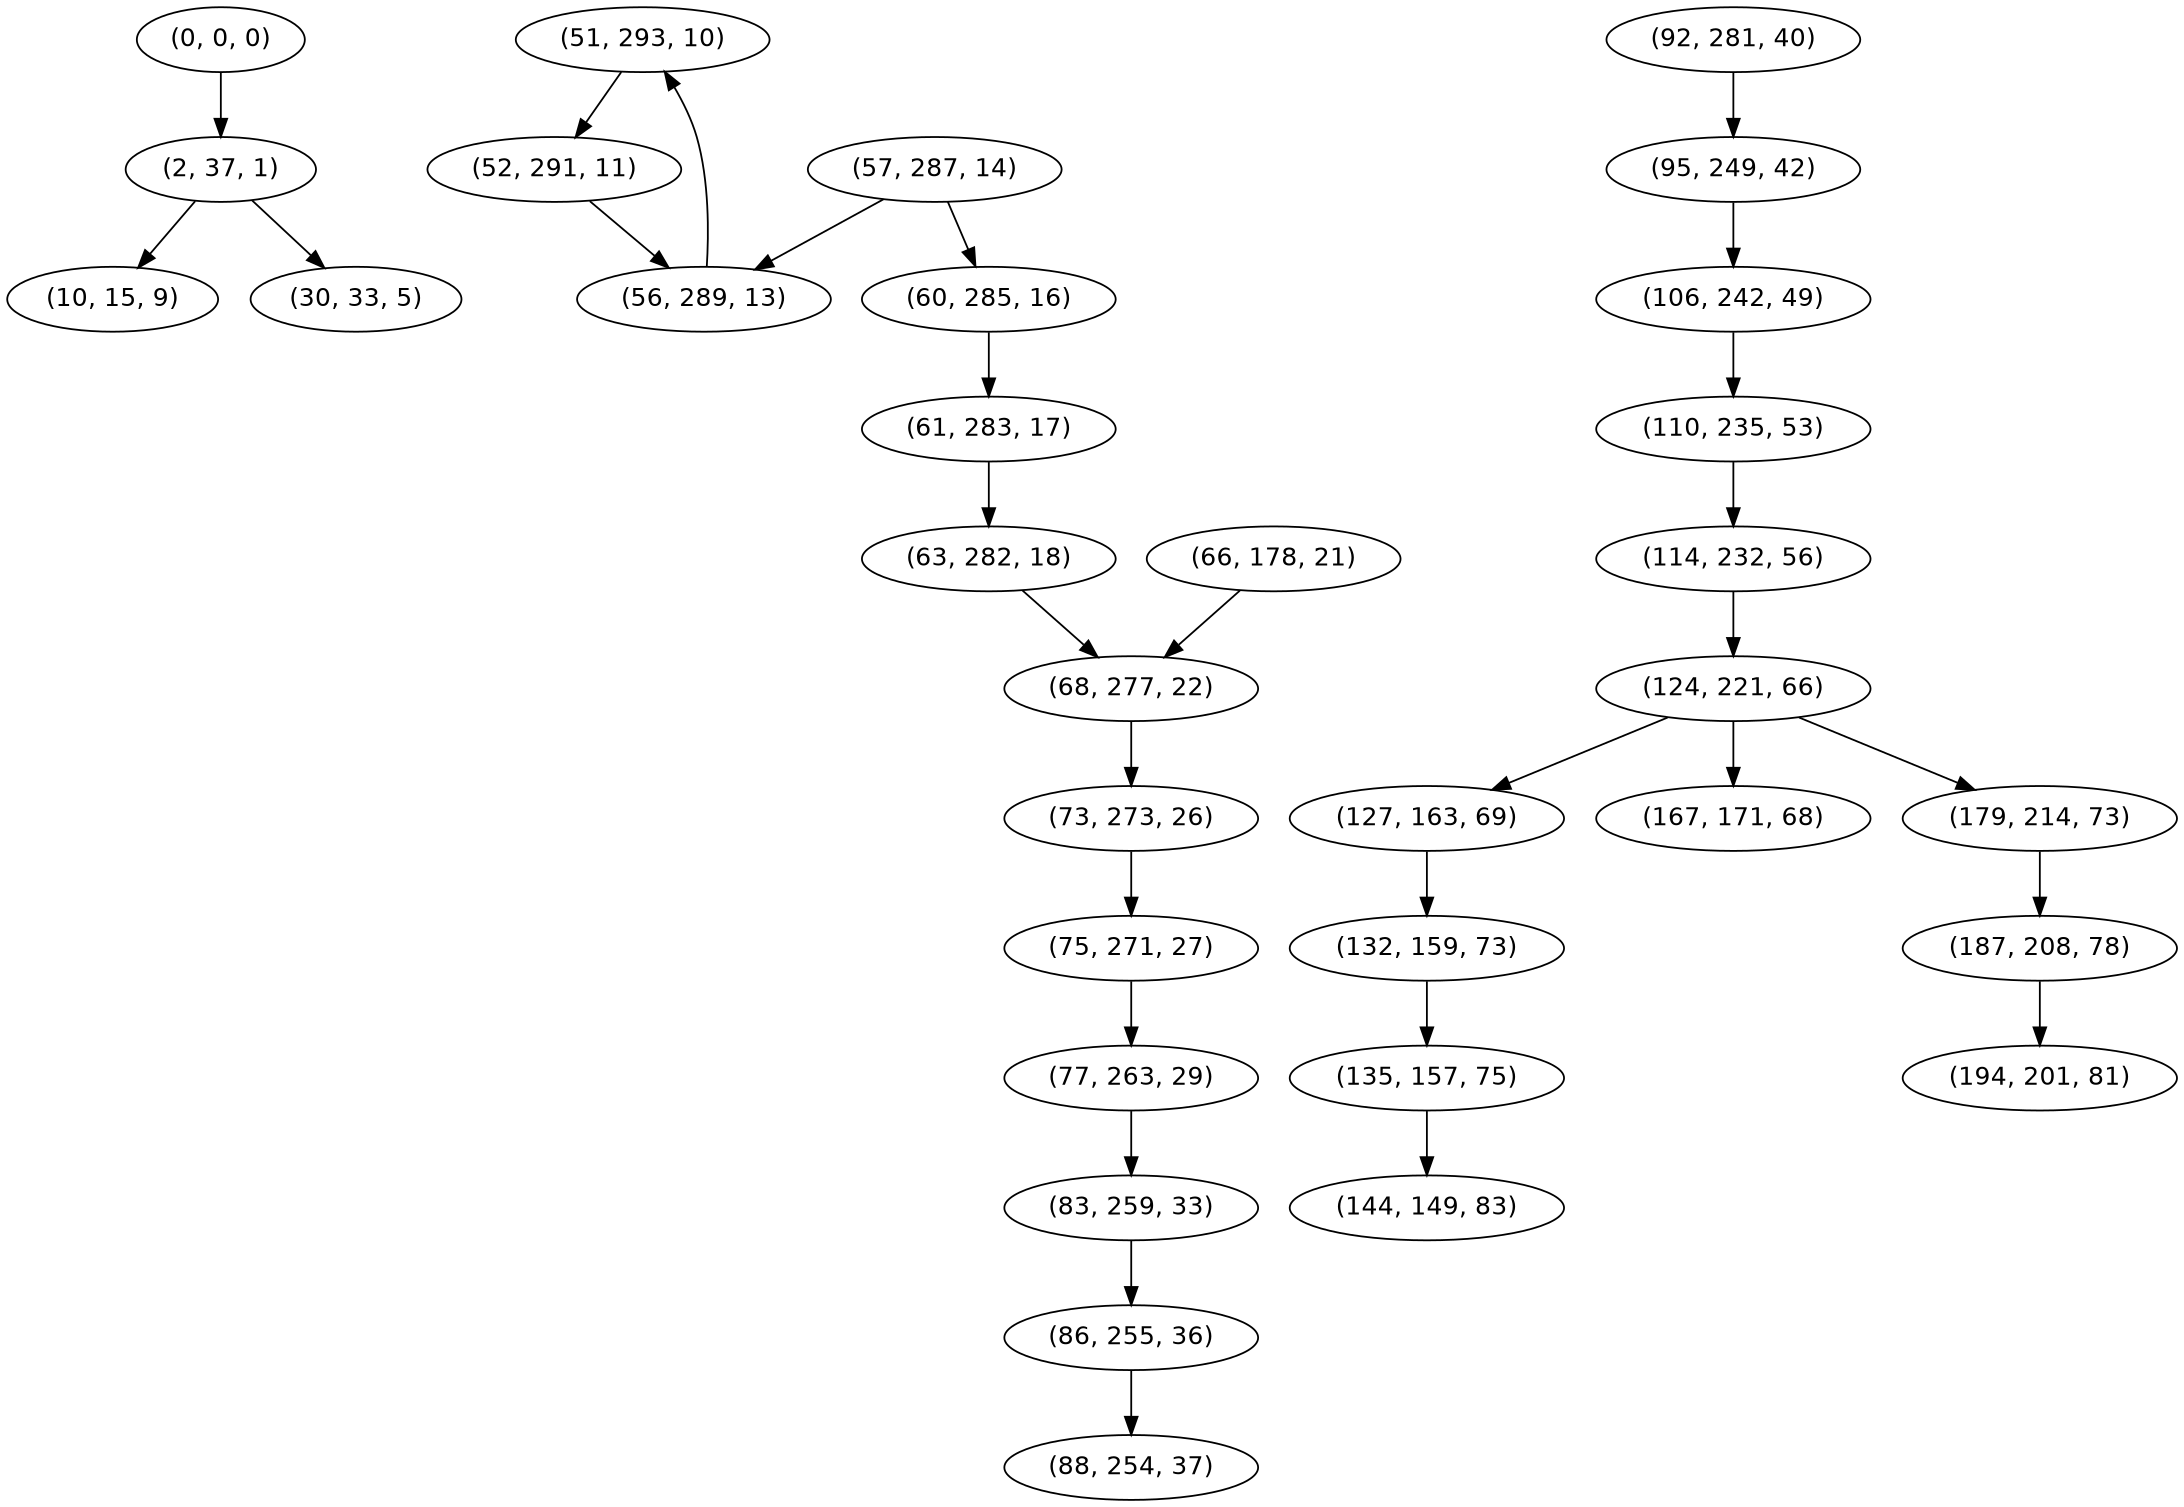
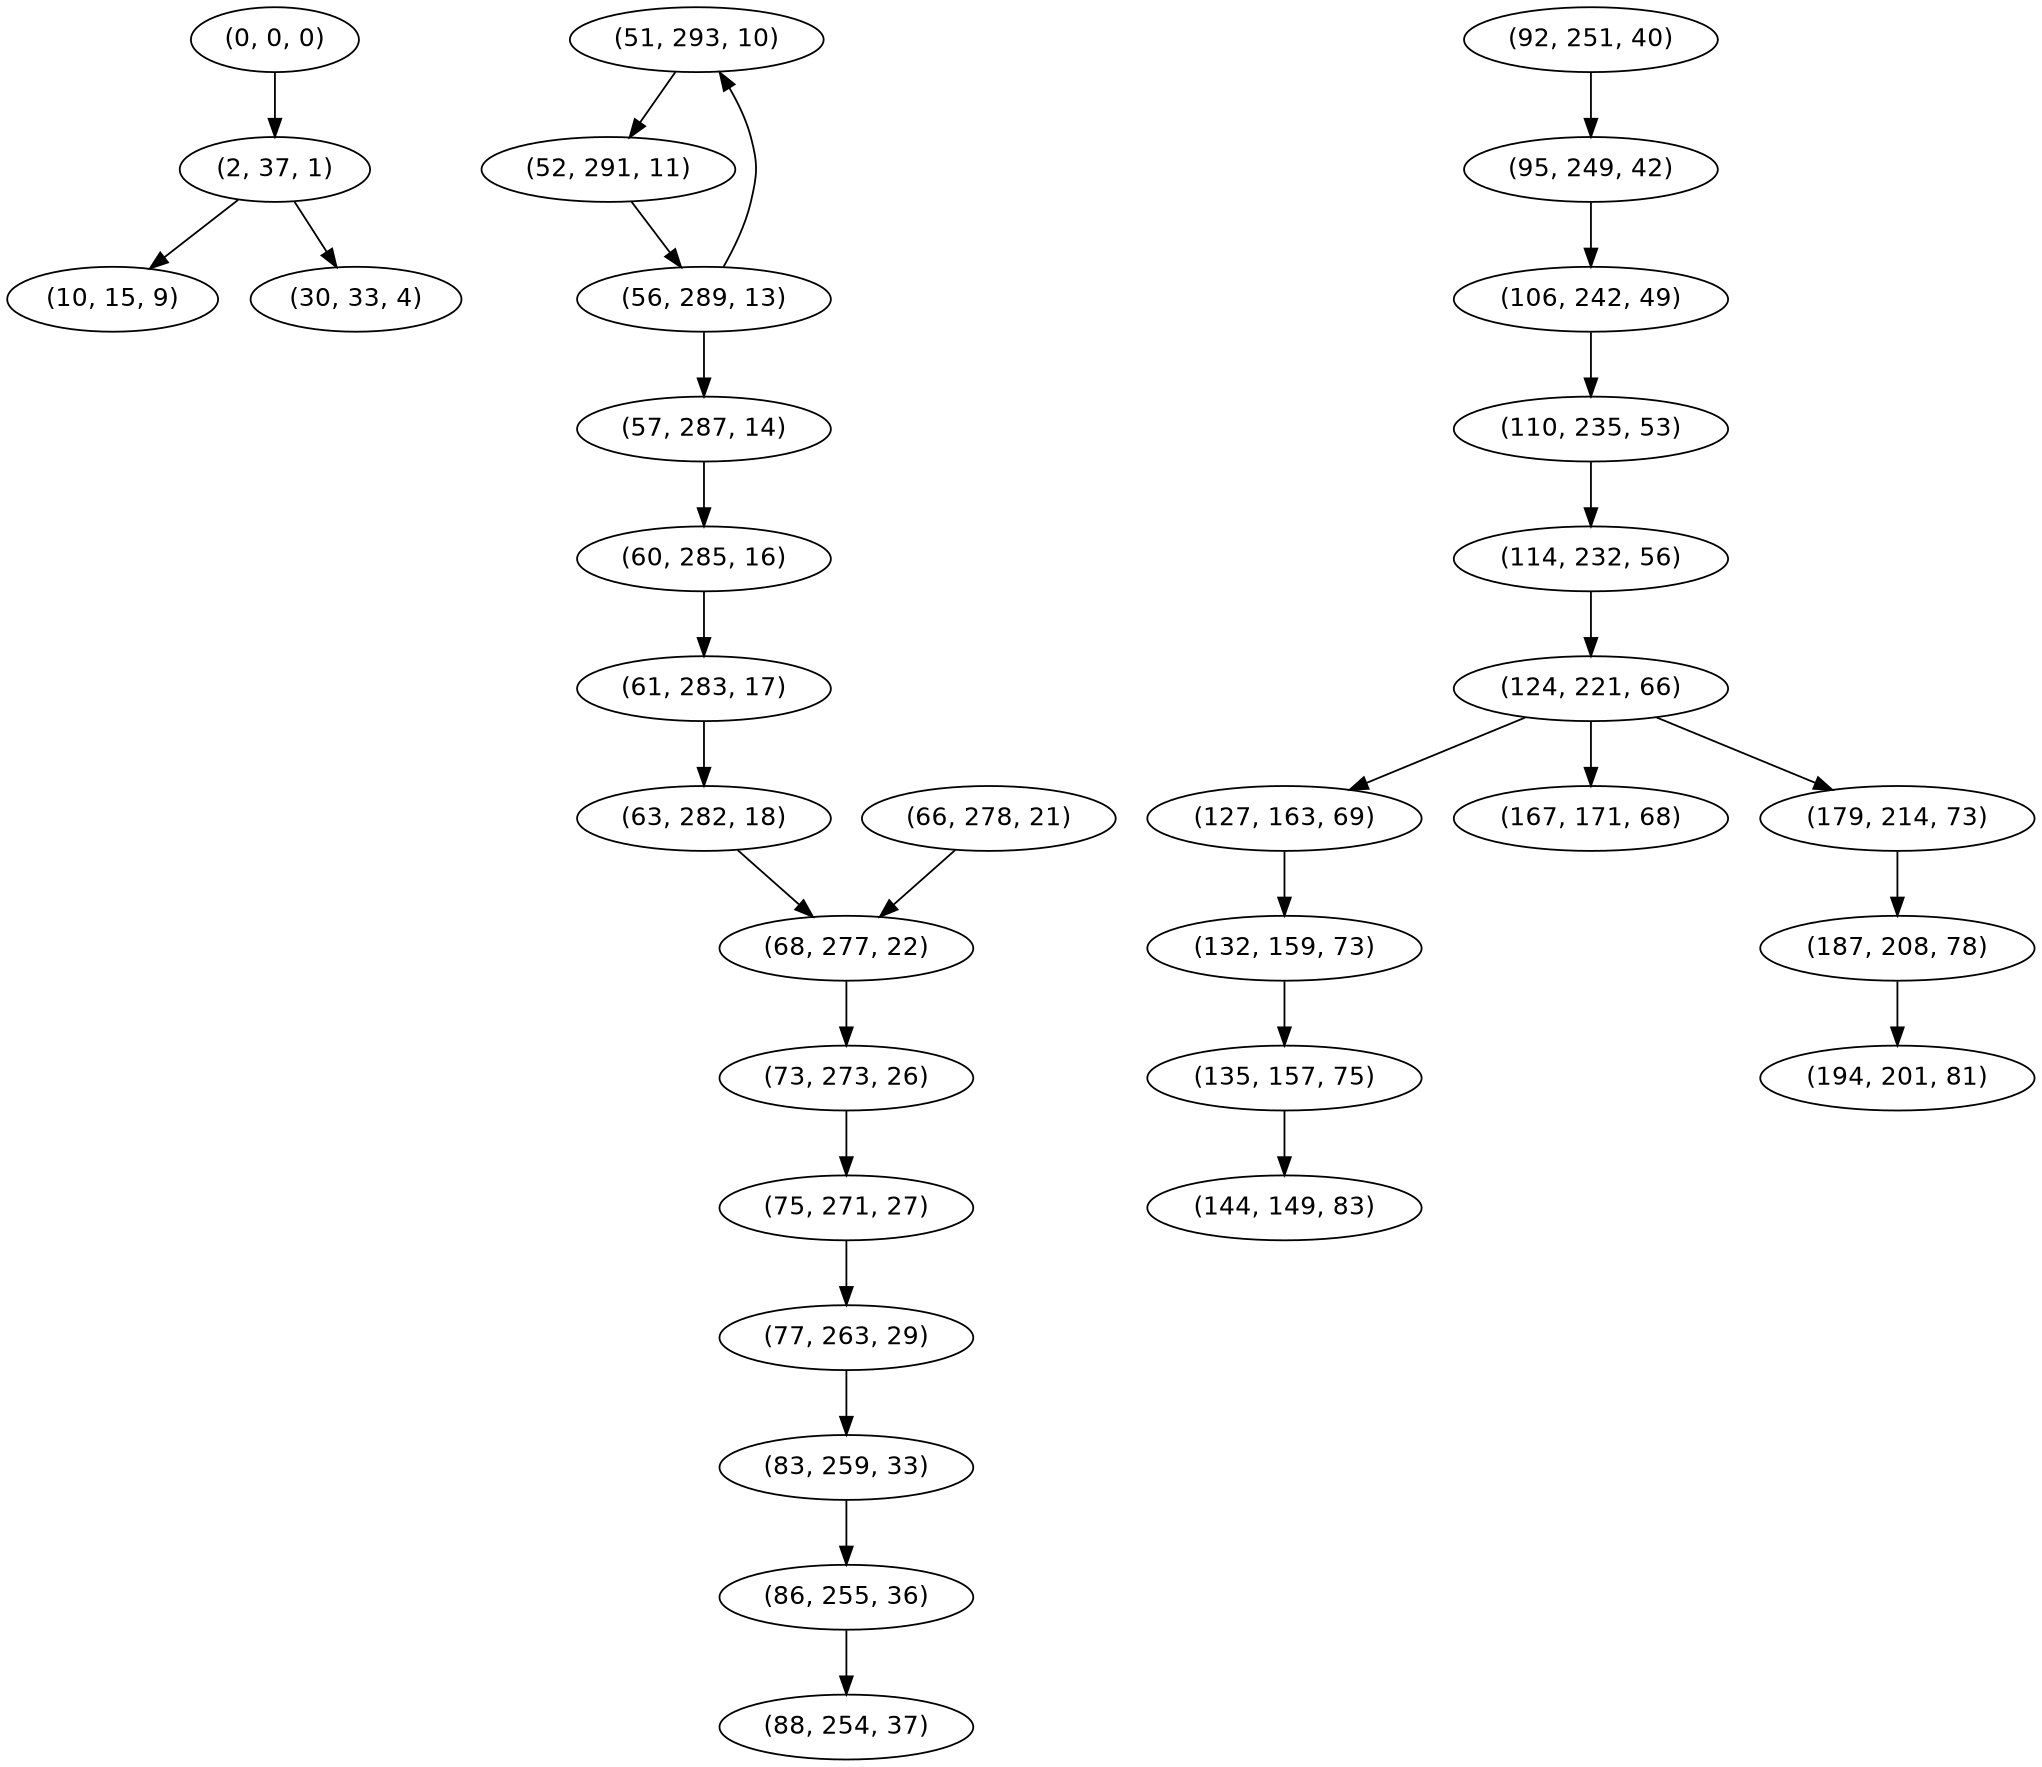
(1733, 40) -> (1591, 40)
(827, 230) -> (704, 355)
(356, 299) -> (356, 299)
(1274, 559) -> (989, 818)
